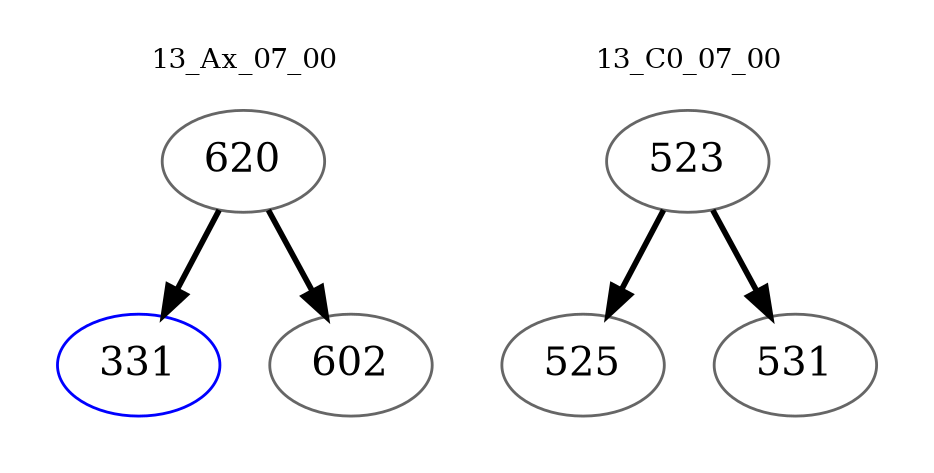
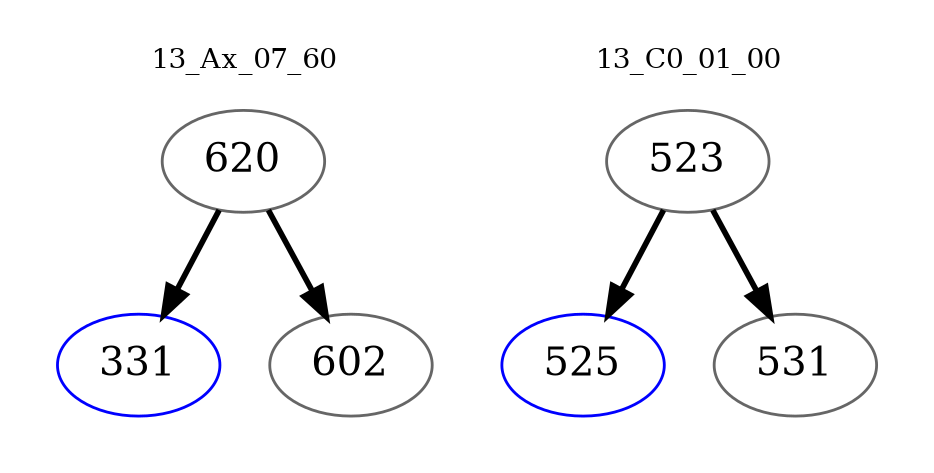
(245, 61) -> (245, 61)
(689, 61) -> (689, 61)
(583, 365) -> (583, 365)
